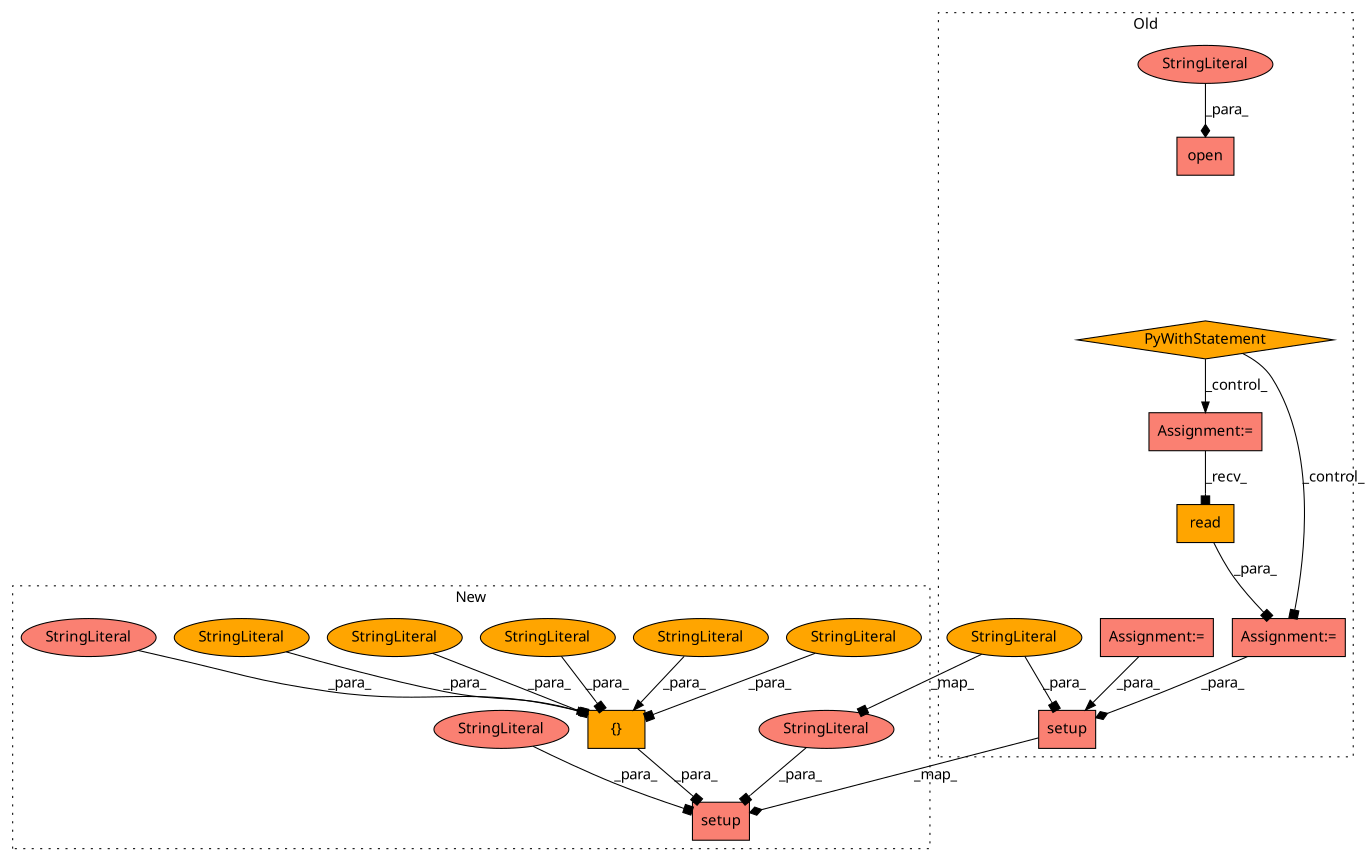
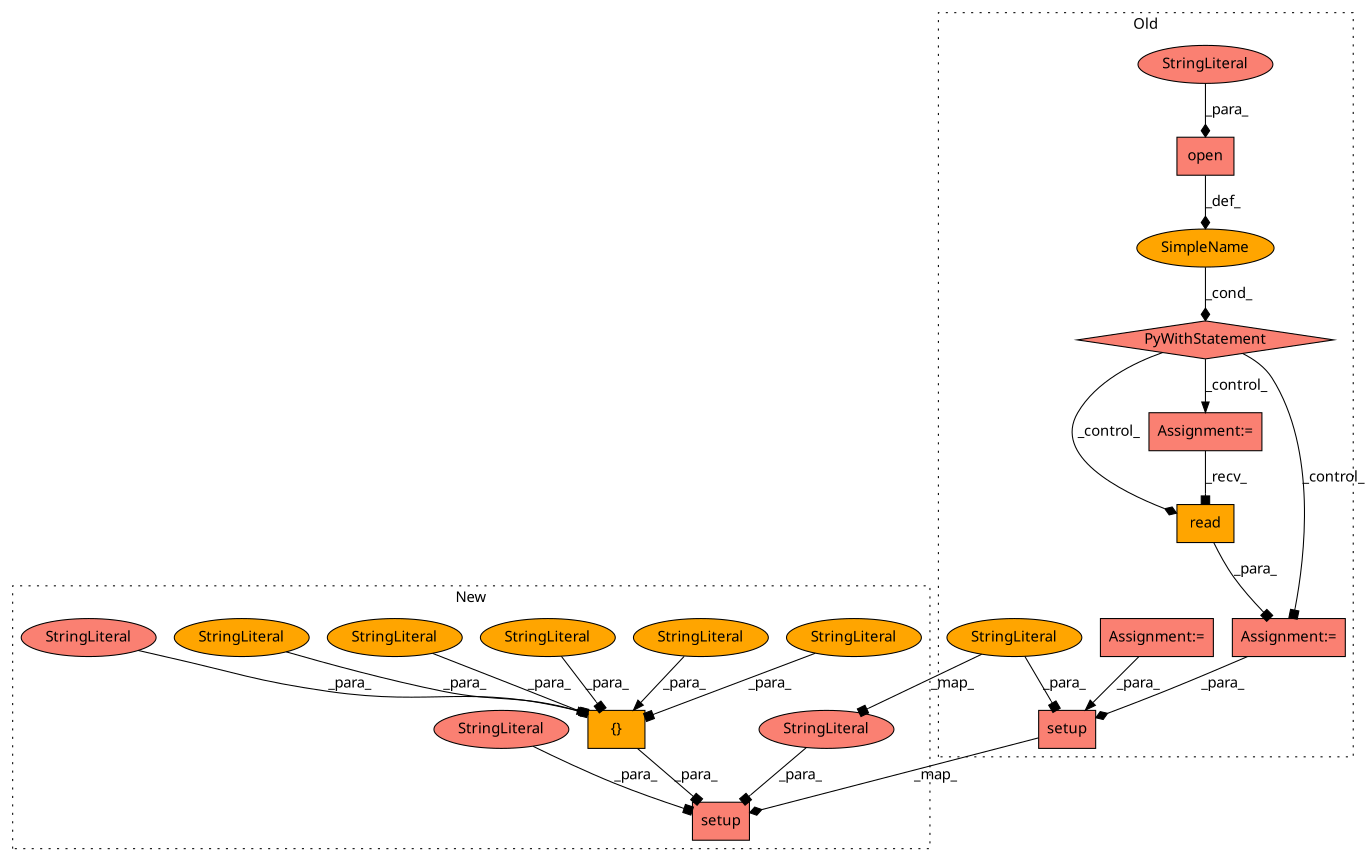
none -> (1205, 248)
(1205, 340) -> (1205, 340)
none -> (1073, 432)
